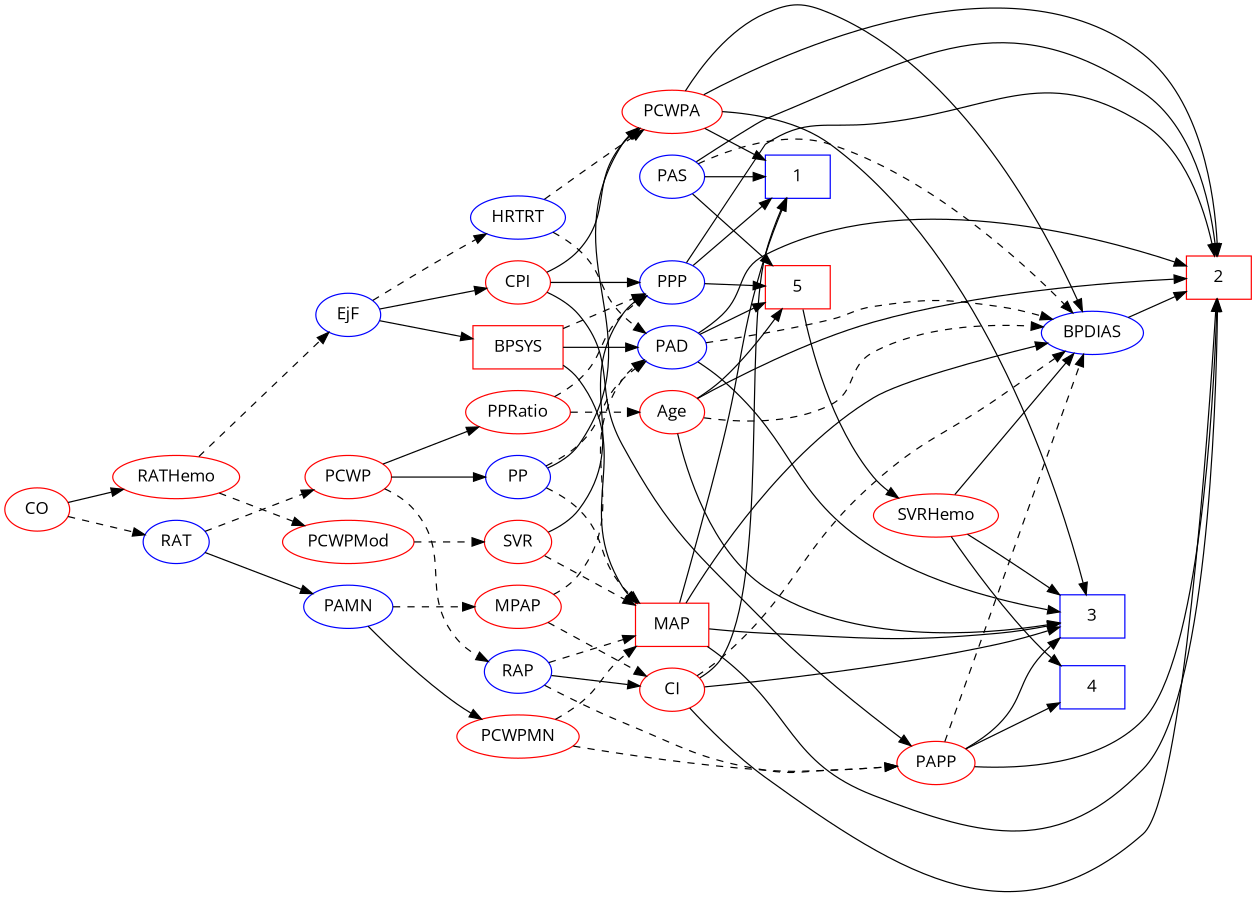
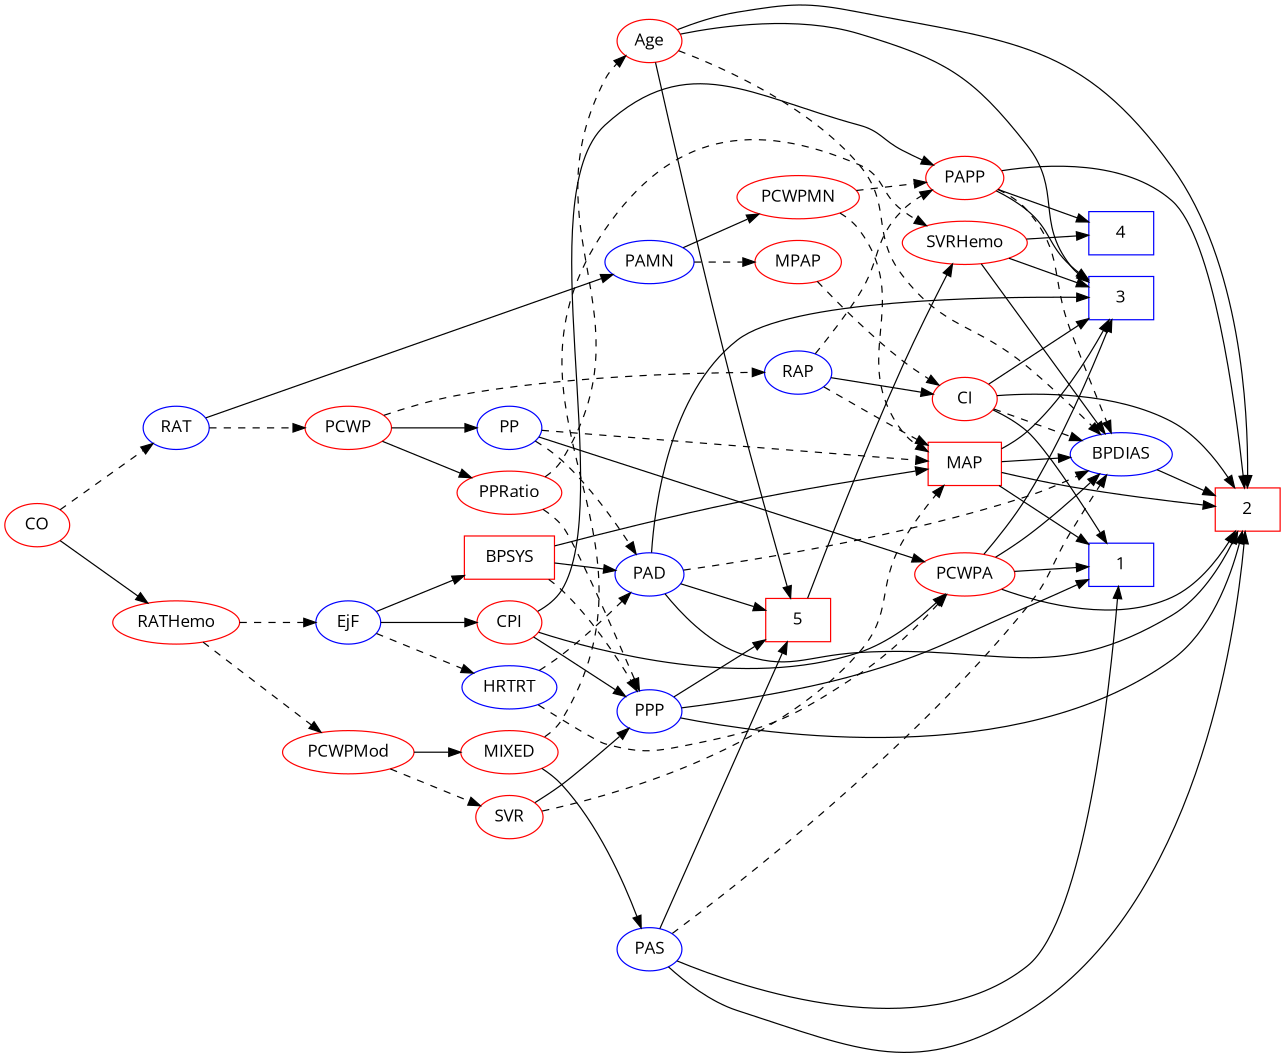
(602, 485) -> none
none -> (509, 752)
